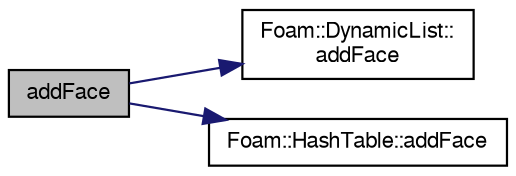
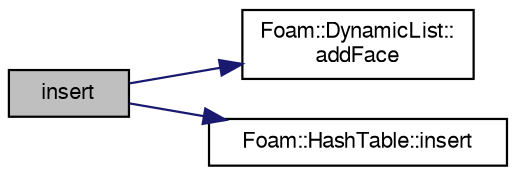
(69, 93) -> (69, 93)
(358, 142) -> (358, 142)
